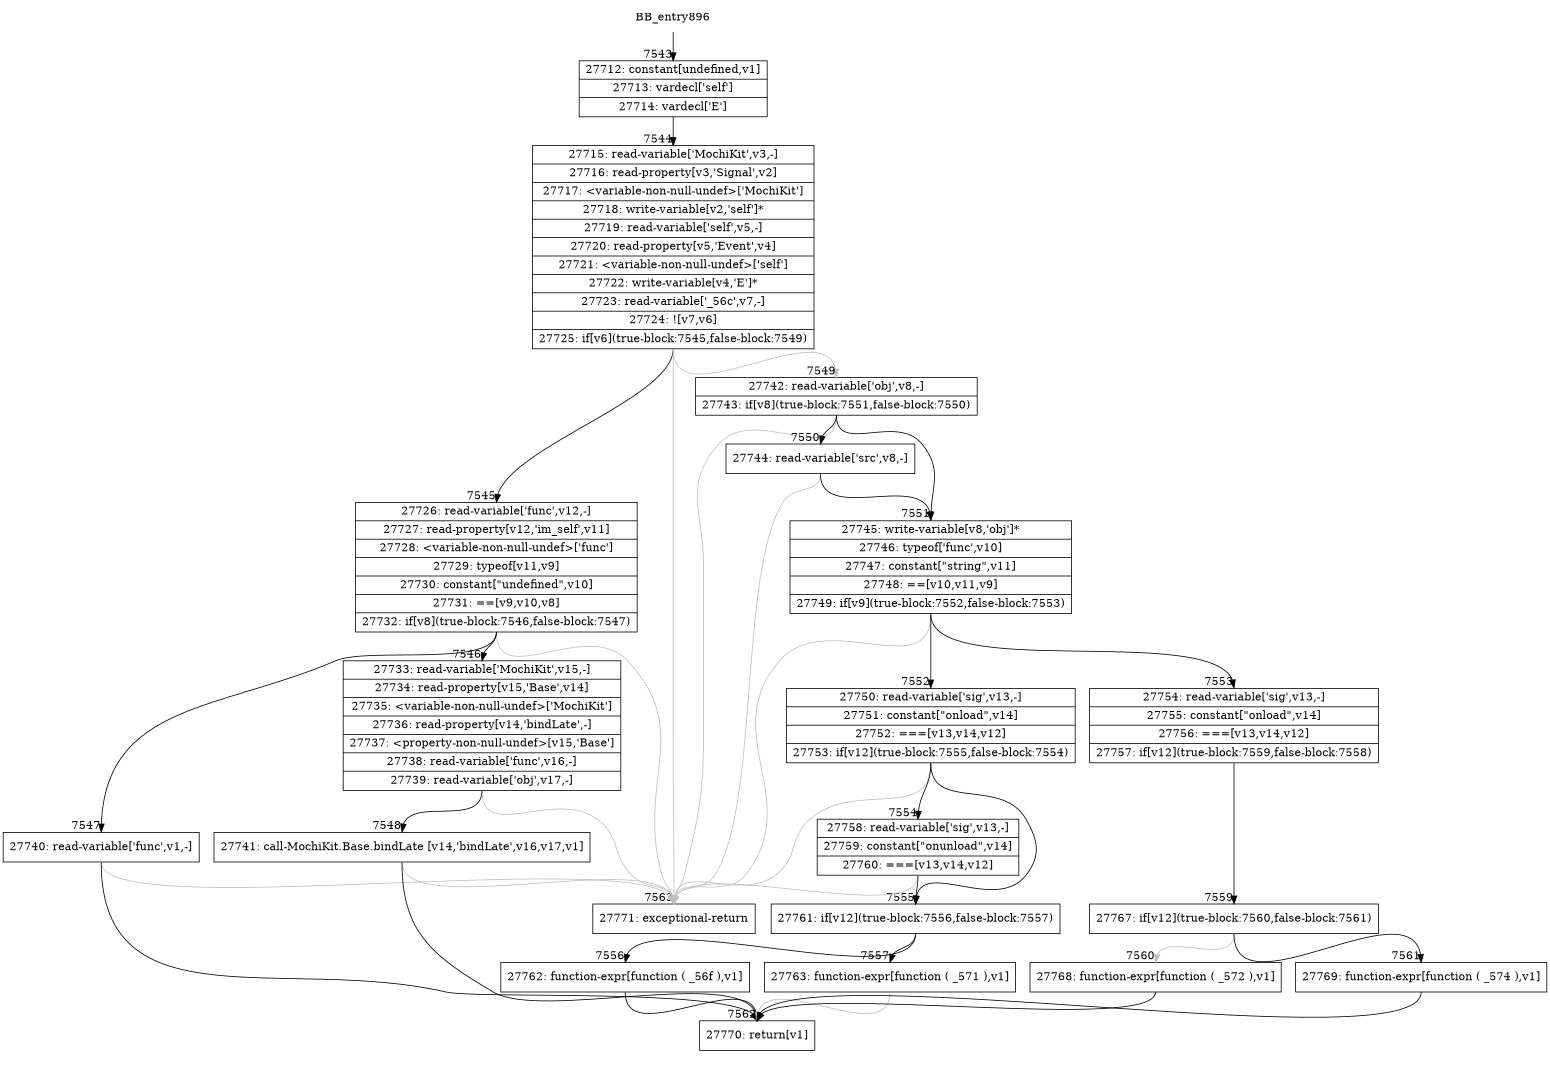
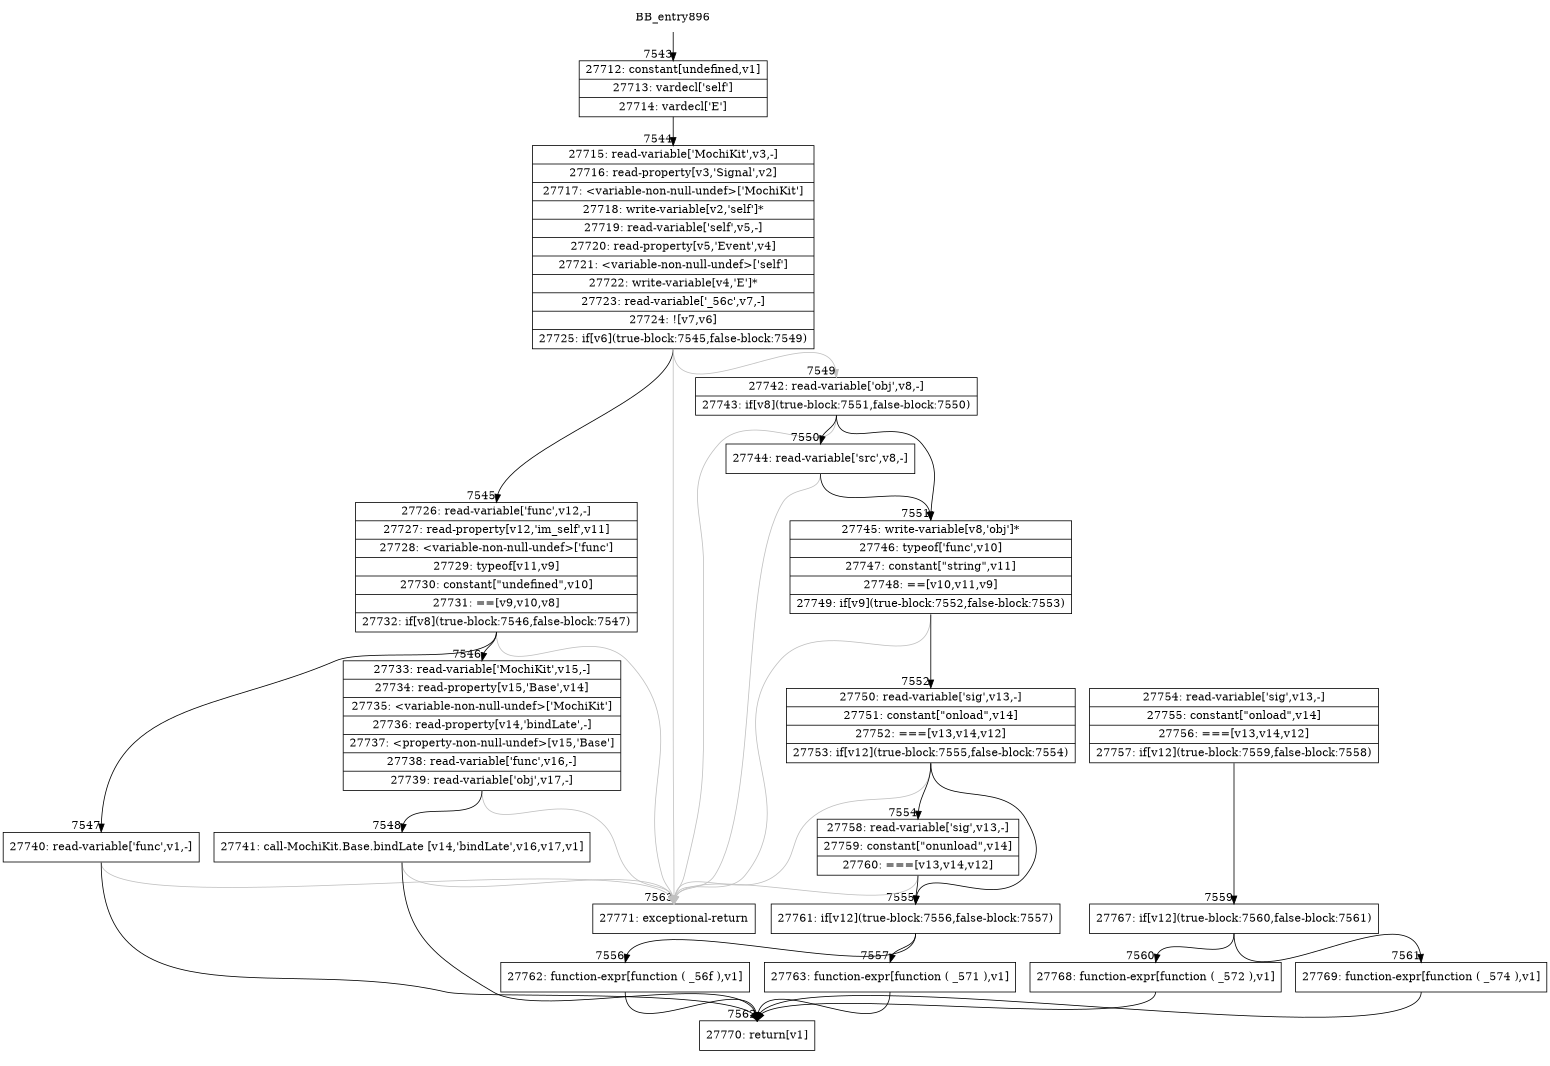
(1079, 651) -> none
(1199, 948) -> (1199, 948)
(835, 1009) -> (835, 1009)
